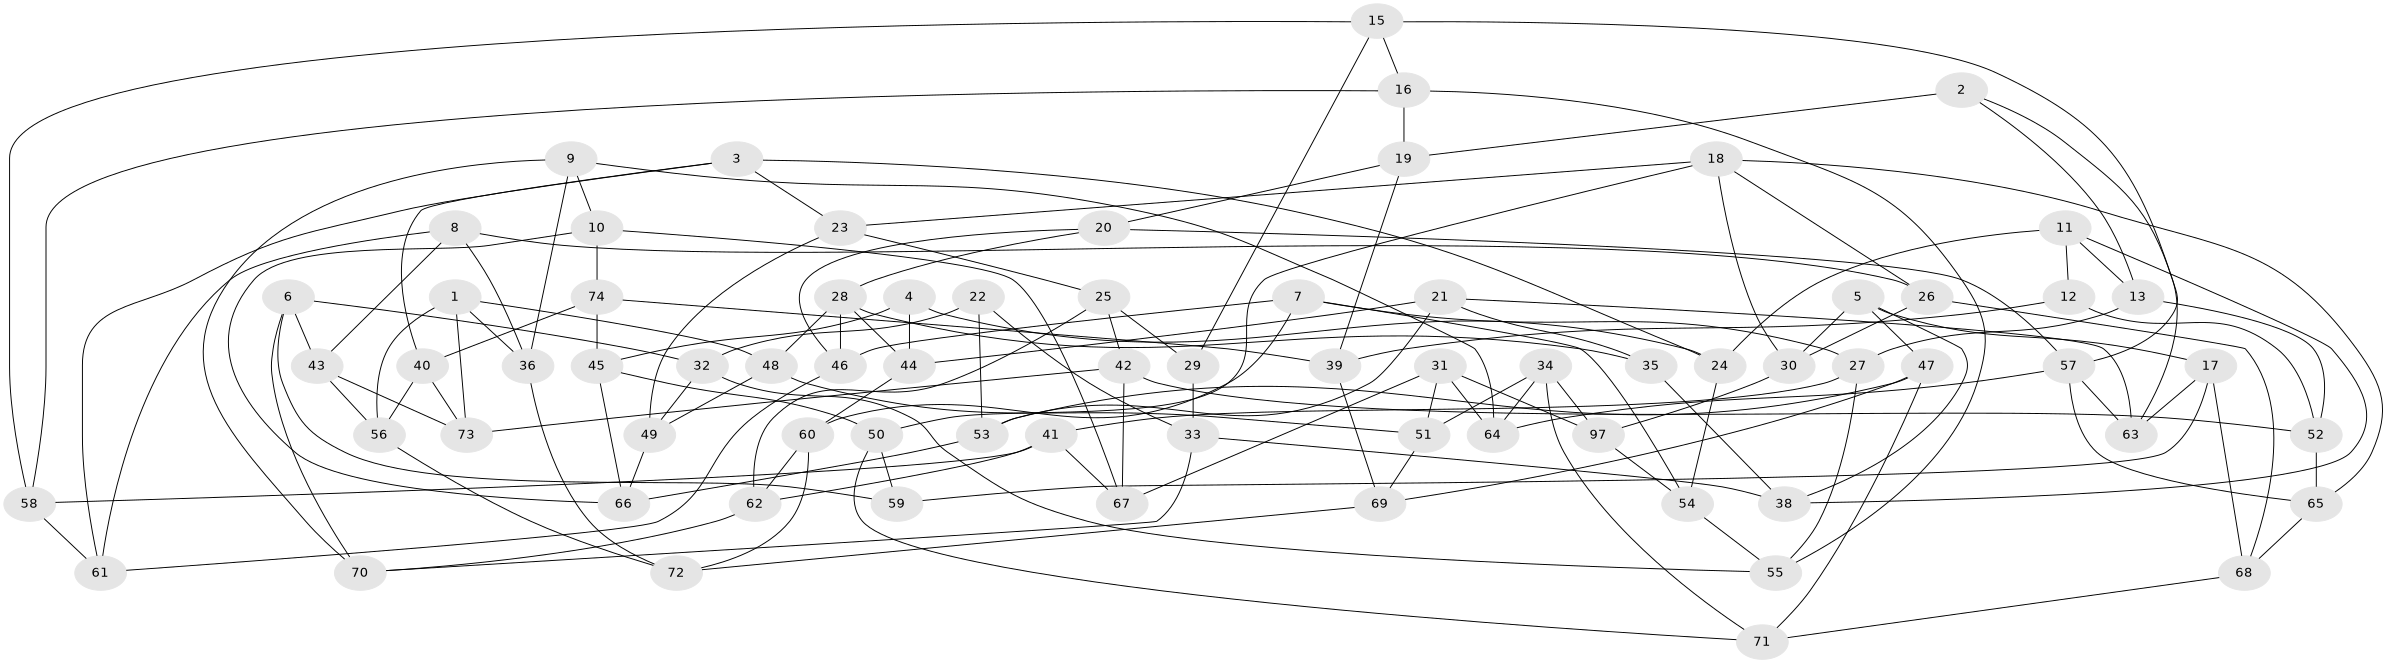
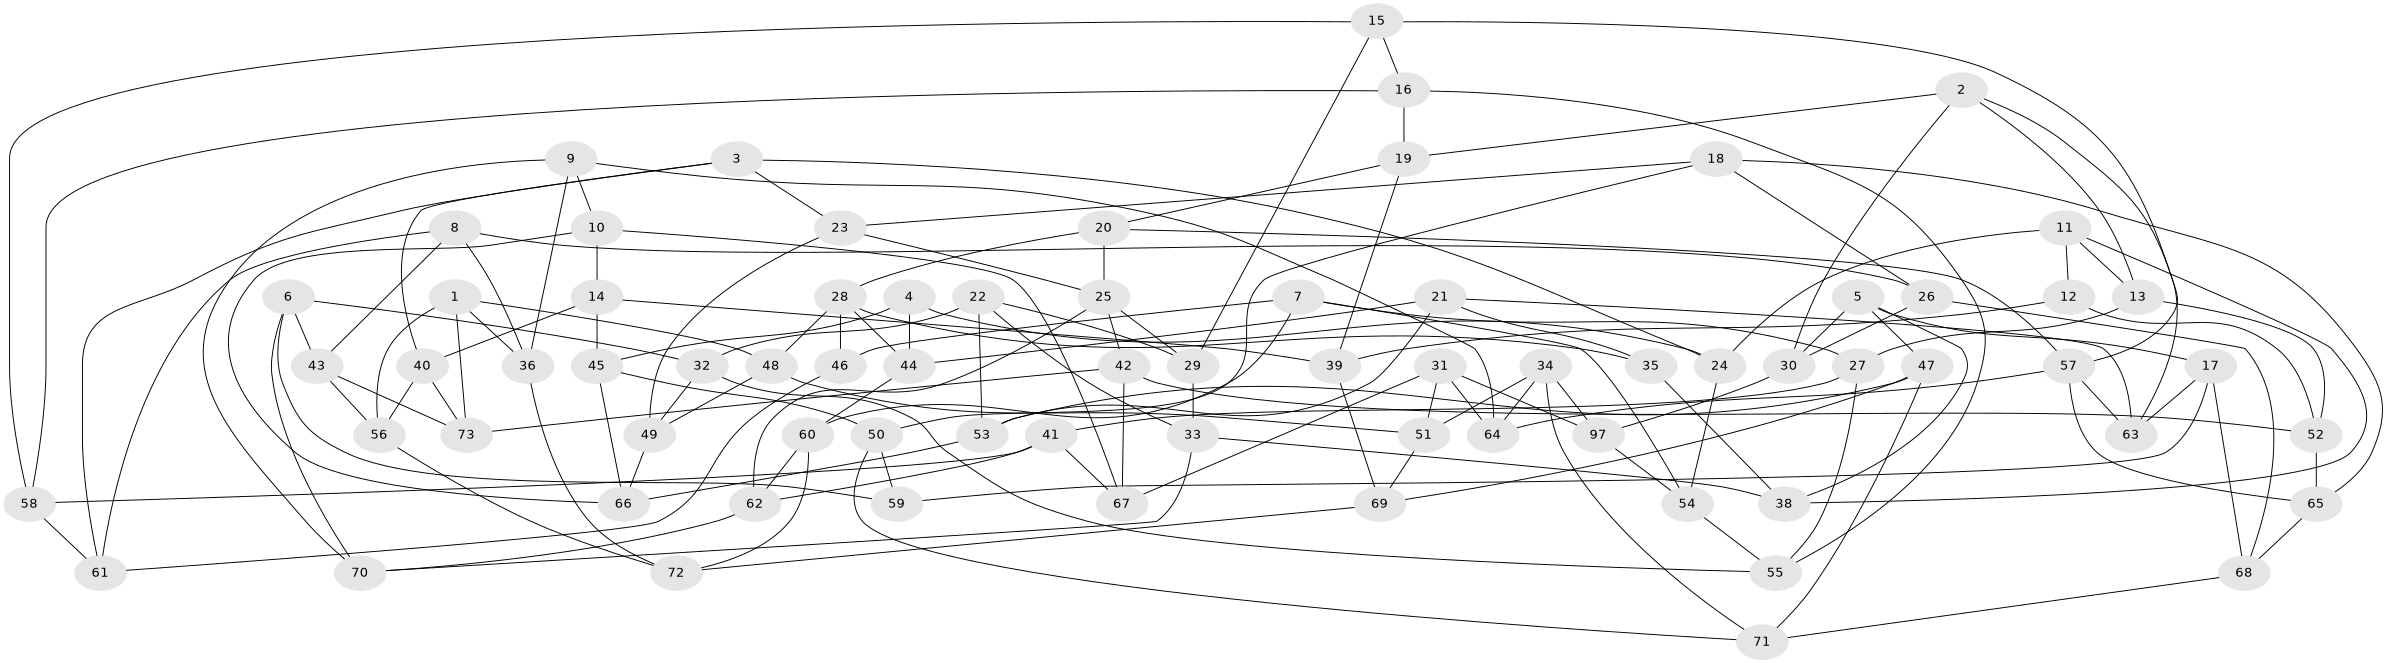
(925, 241) -> (1104, 263)
(1739, 267) -> (1861, 220)
(597, 297) -> (597, 297)
none -> (1089, 326)
